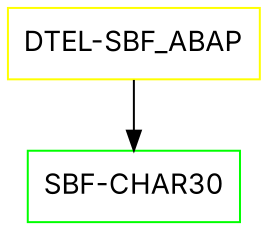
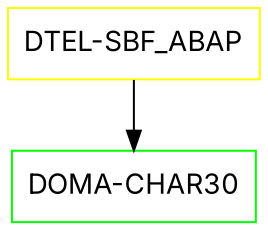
(134, 186) -> (134, 186)
